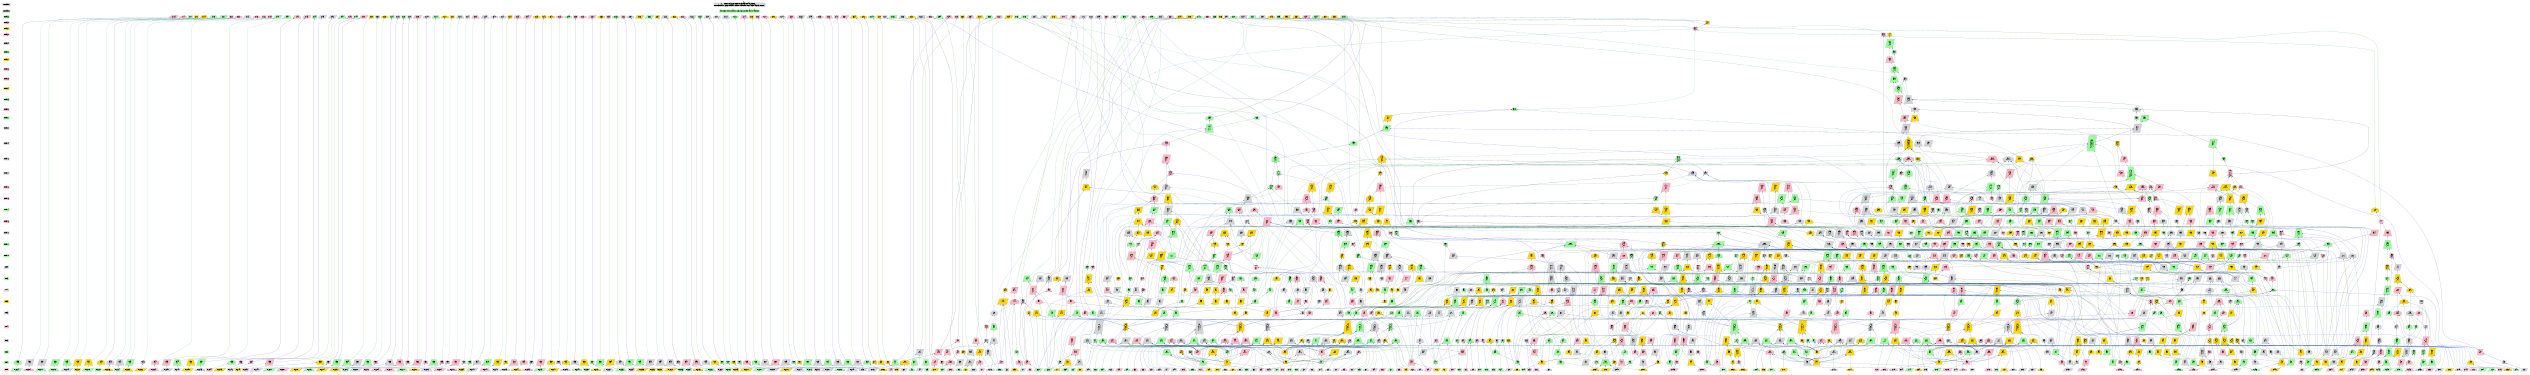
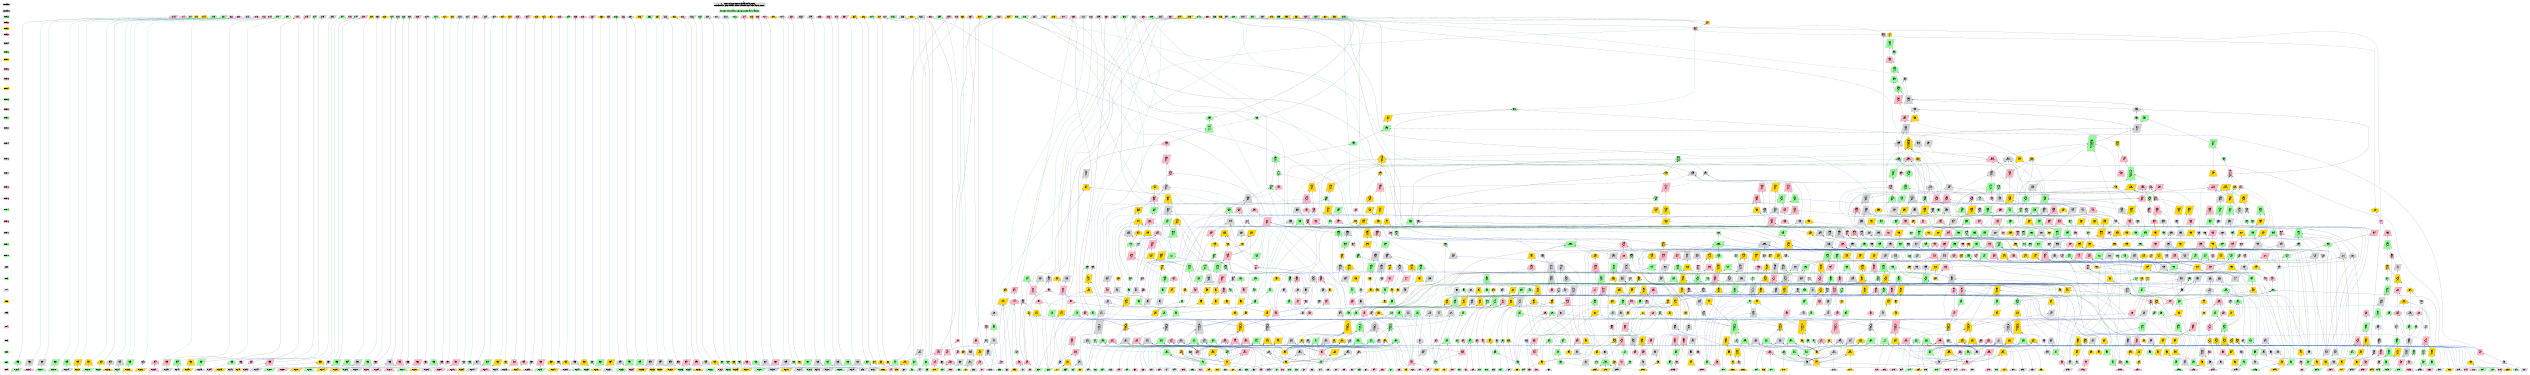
(503, 17) -> (503, 17)
(2145, 233) -> (2145, 233)
(1939, 362) -> (1939, 362)
